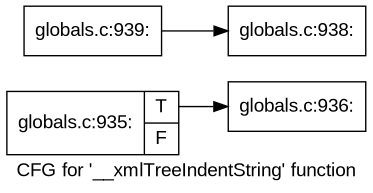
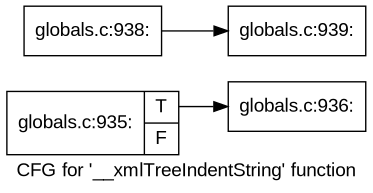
(188, 31) -> (188, 31)
